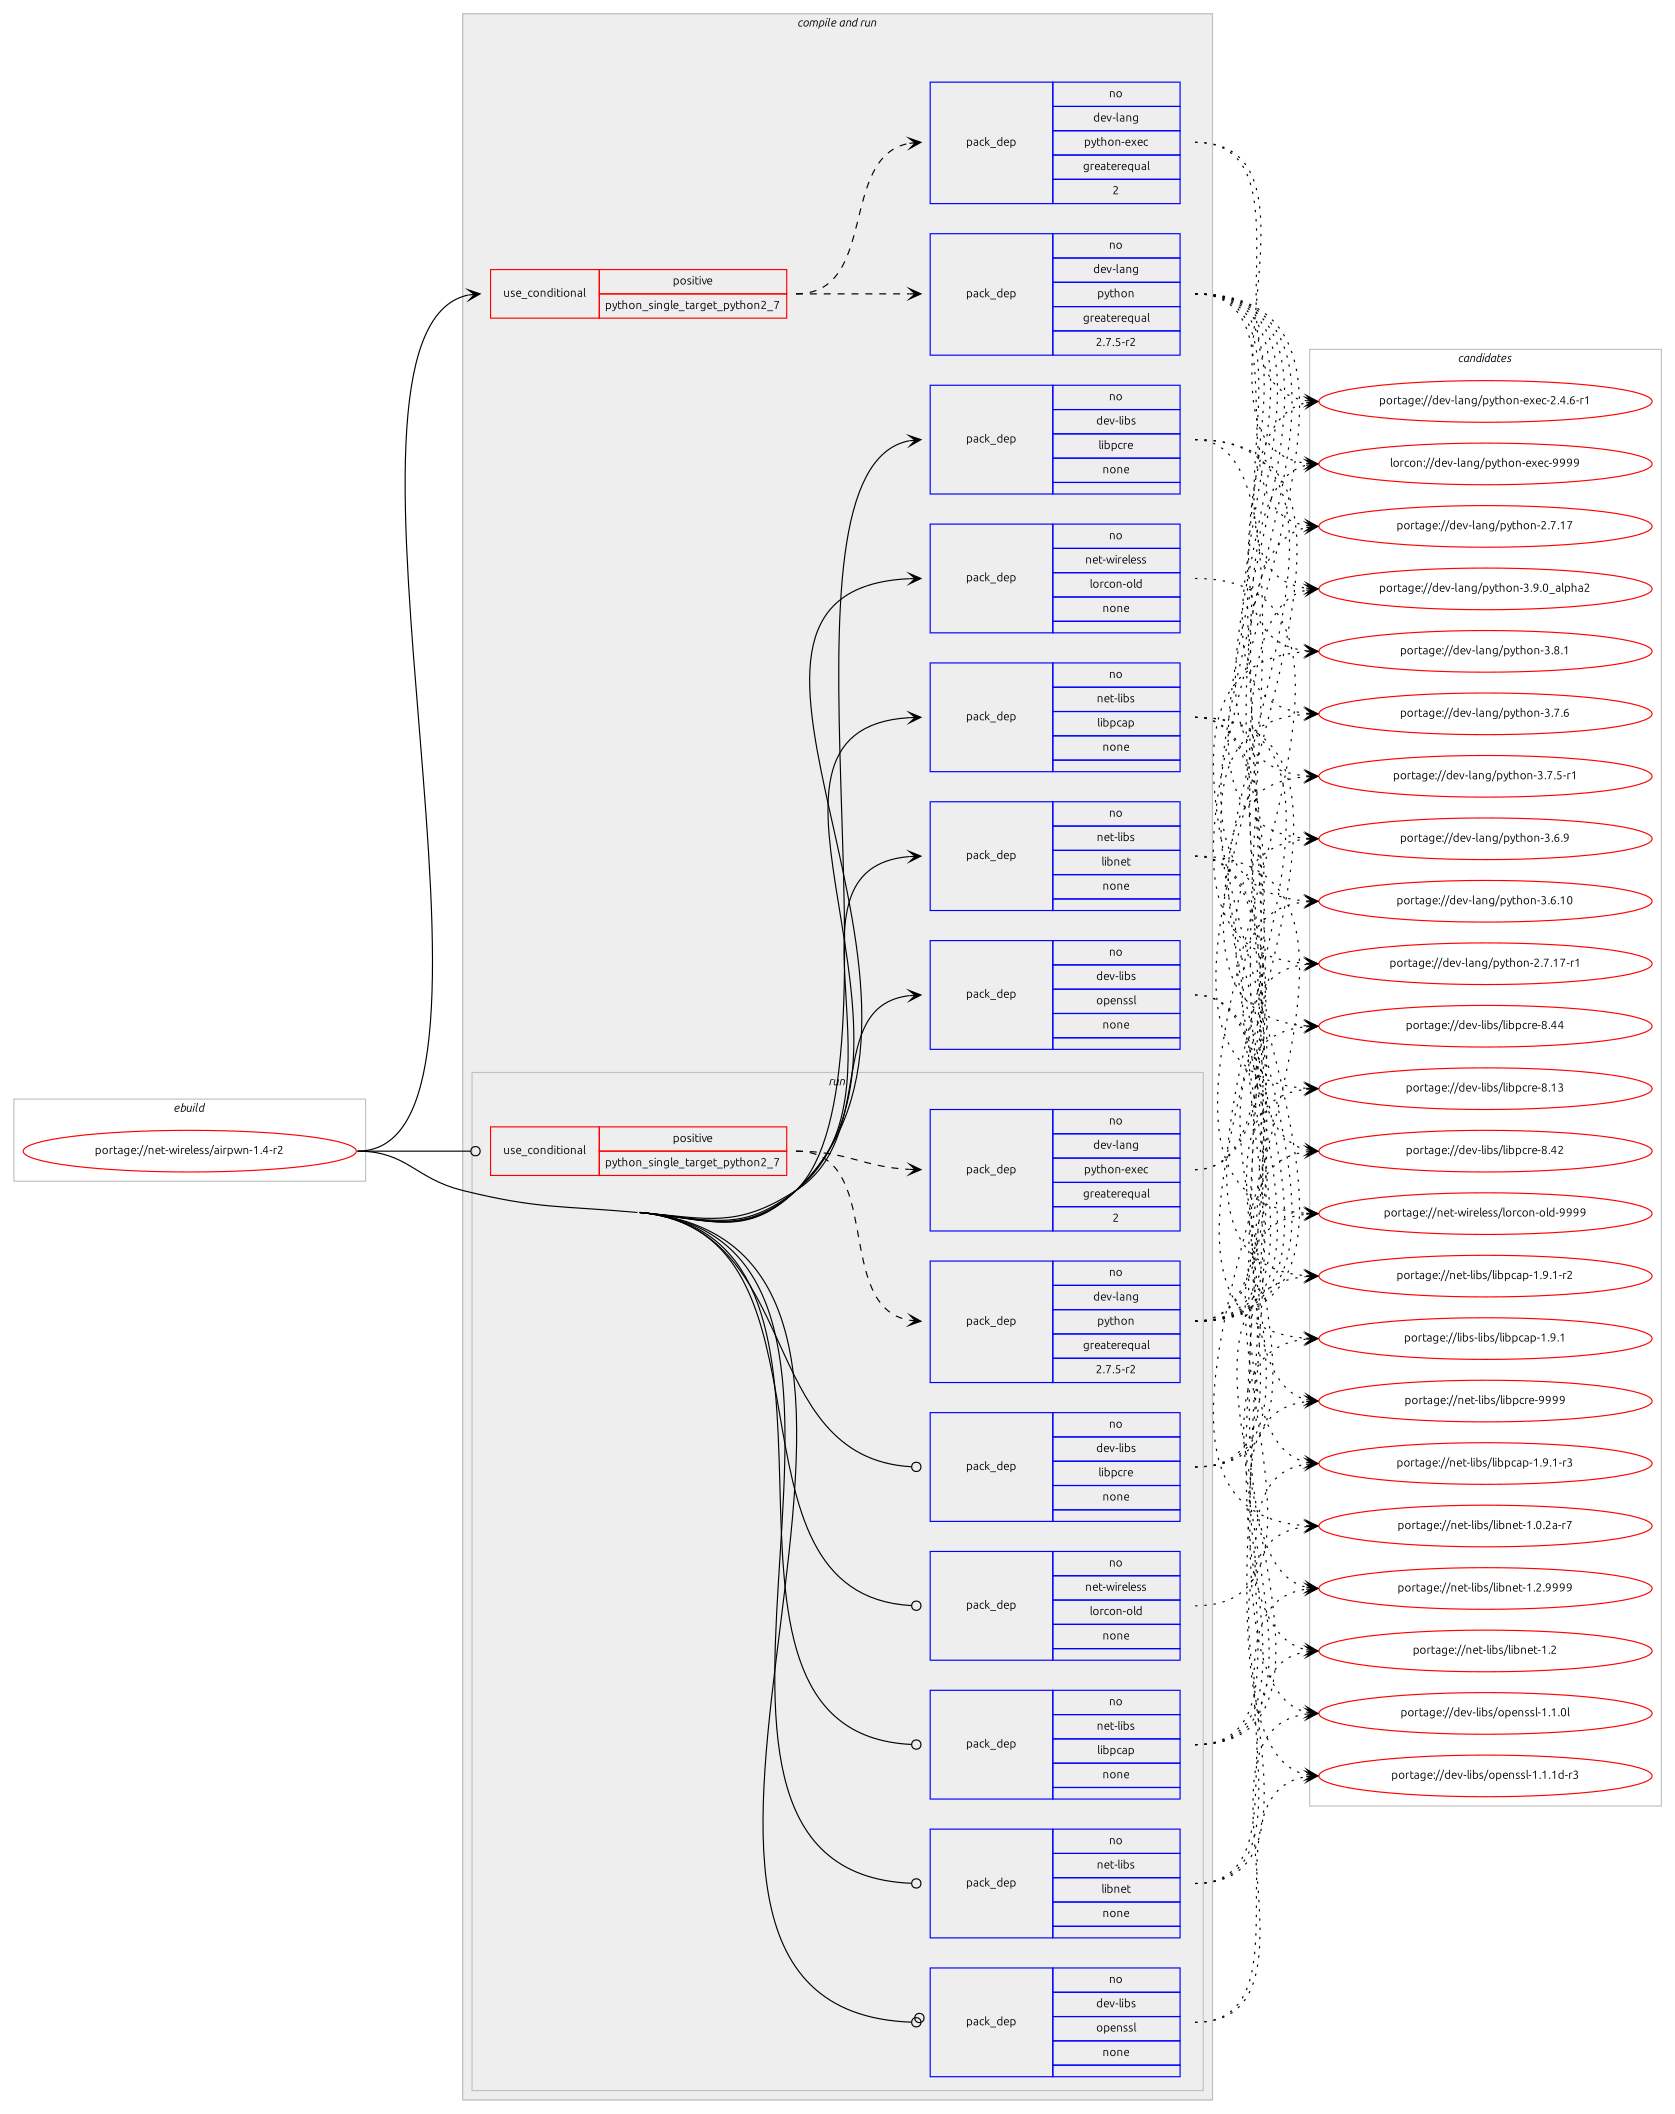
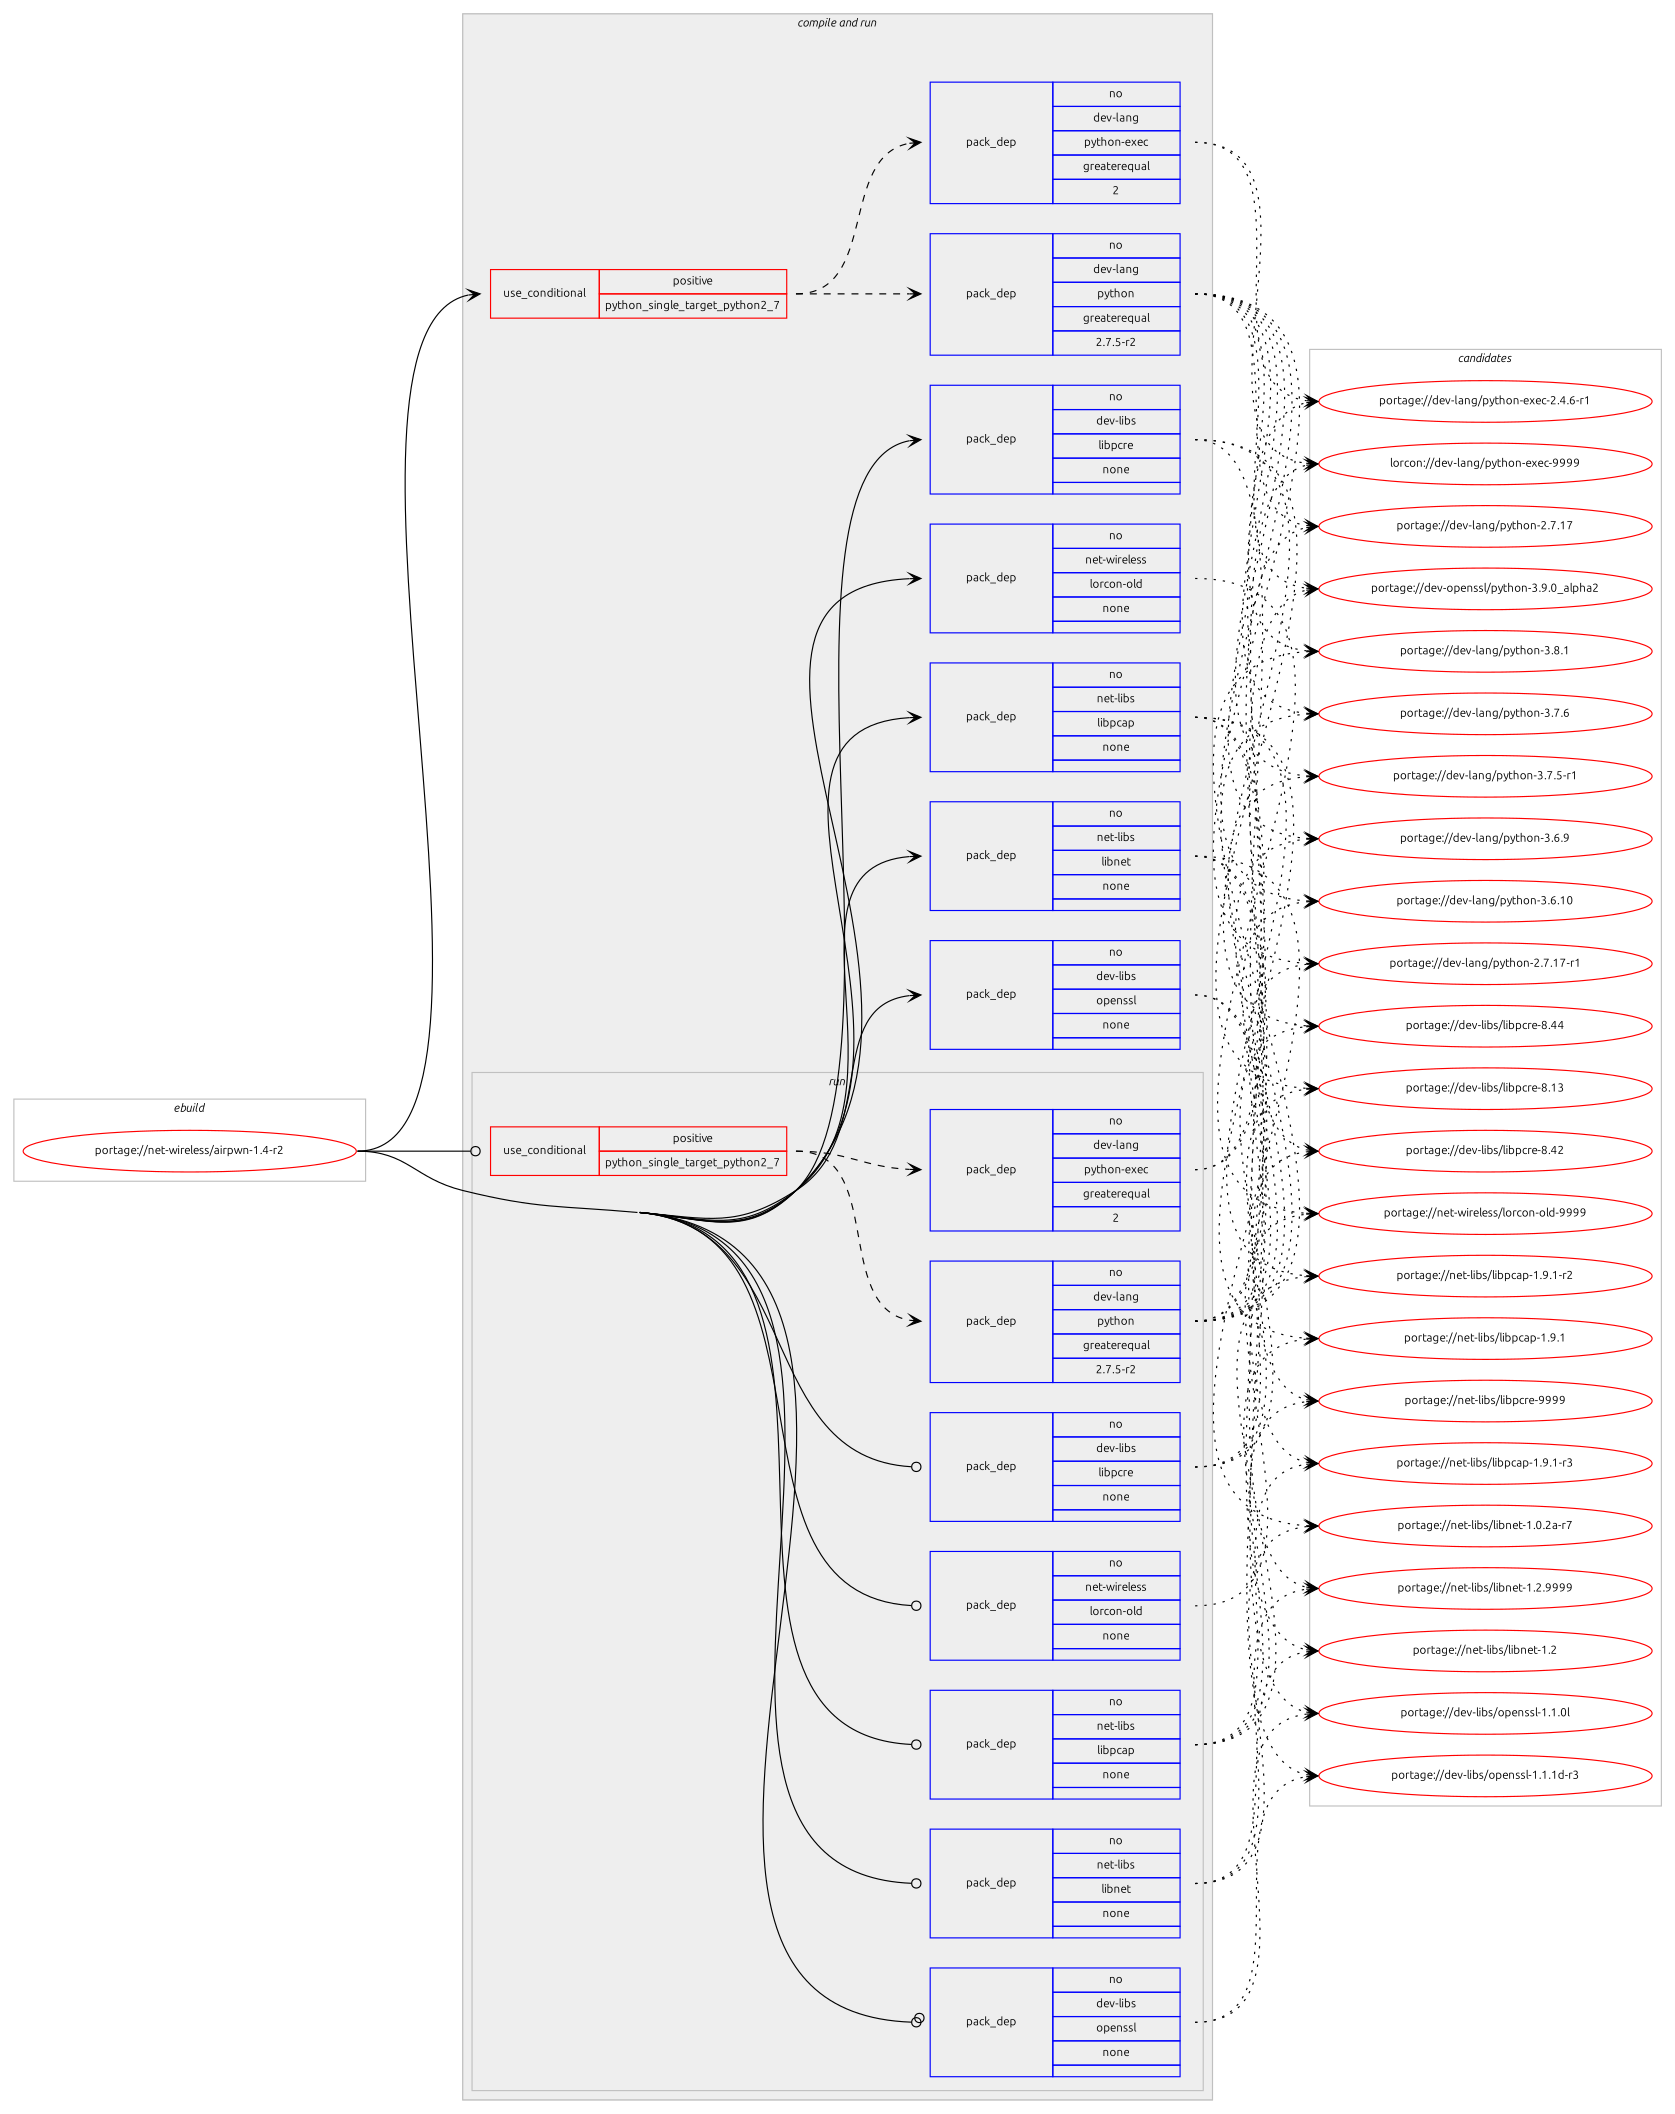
(1486, 589) -> (1486, 589)
(1486, 1339) -> (1486, 1339)
